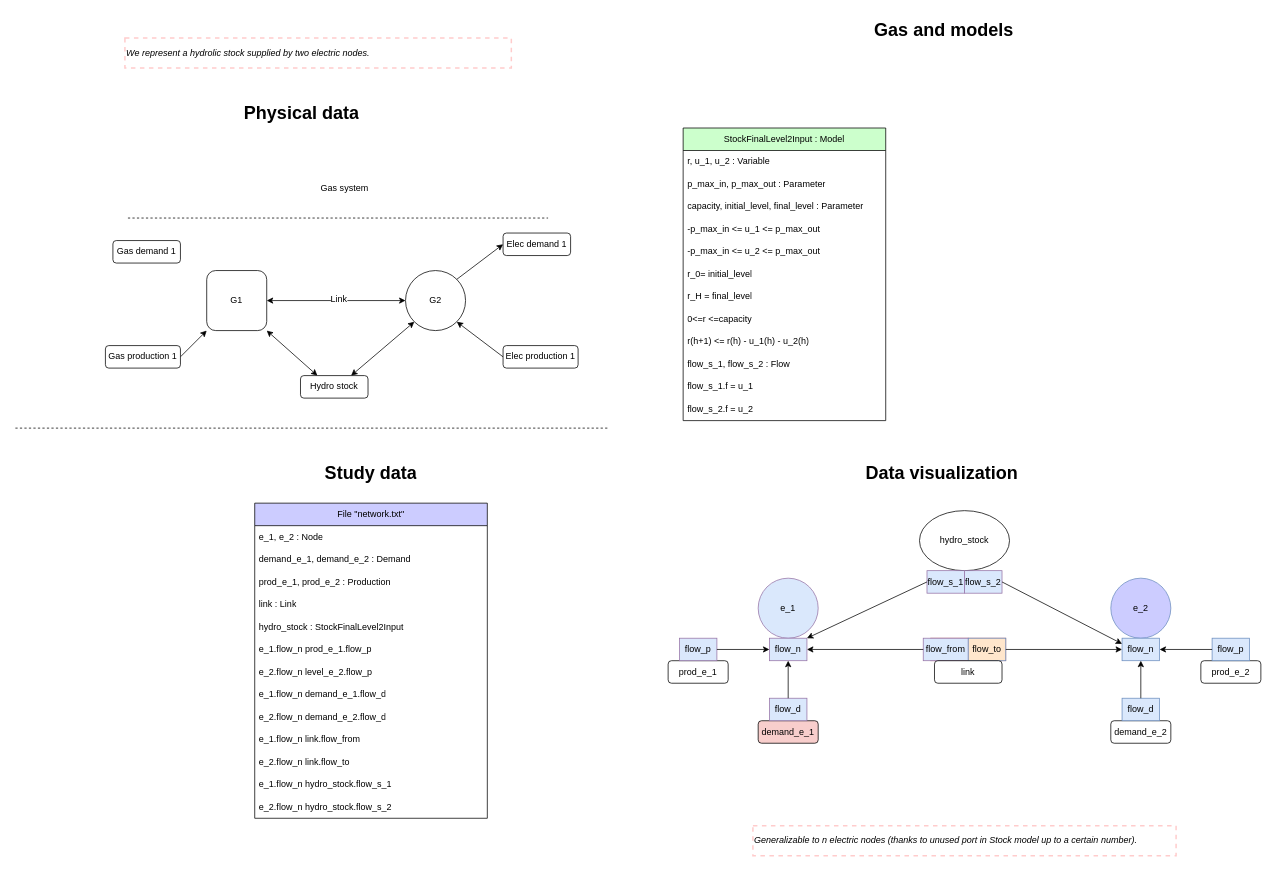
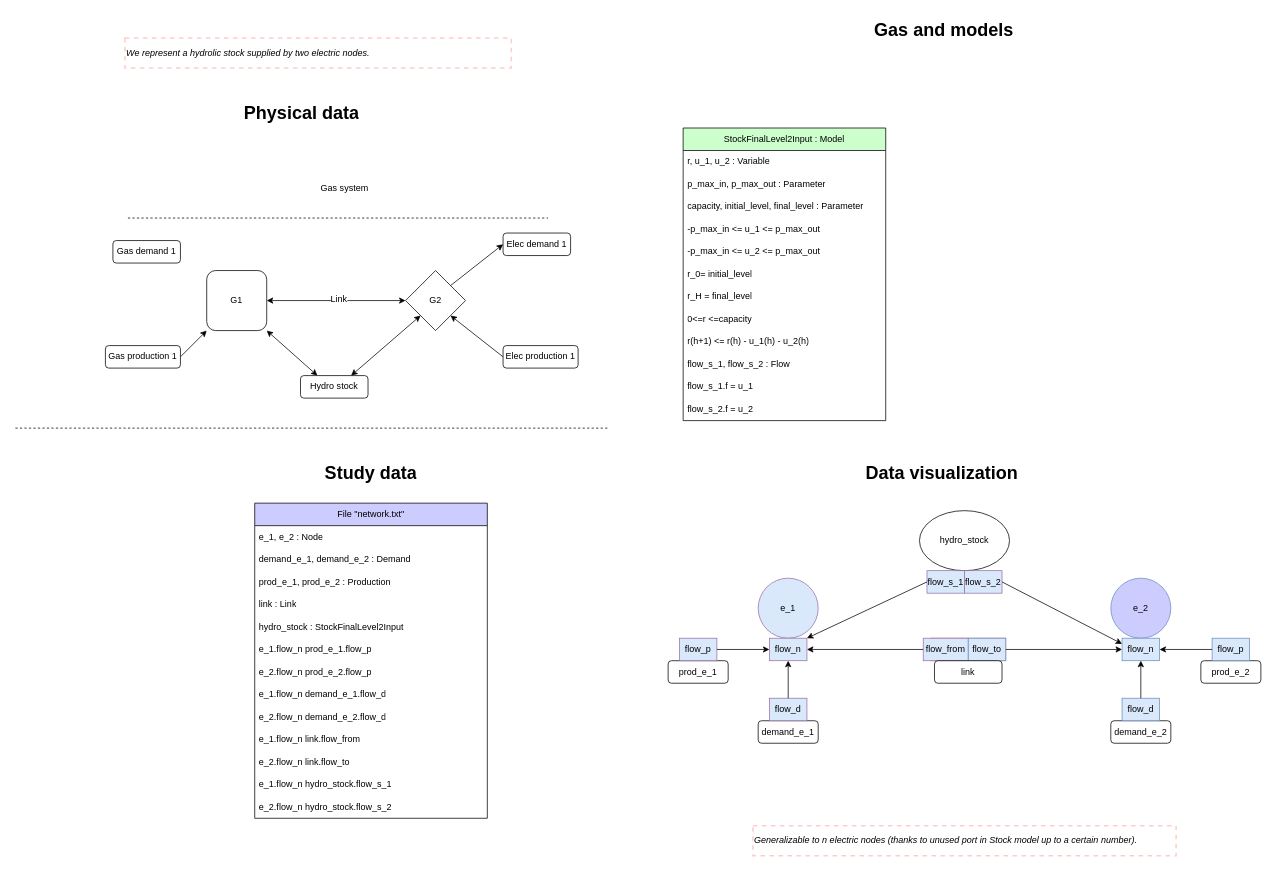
(435, 300) -> (435, 300)
(987, 649) -> (987, 649)
(319, 672) -> (319, 672)
(788, 732) -> (788, 732)
